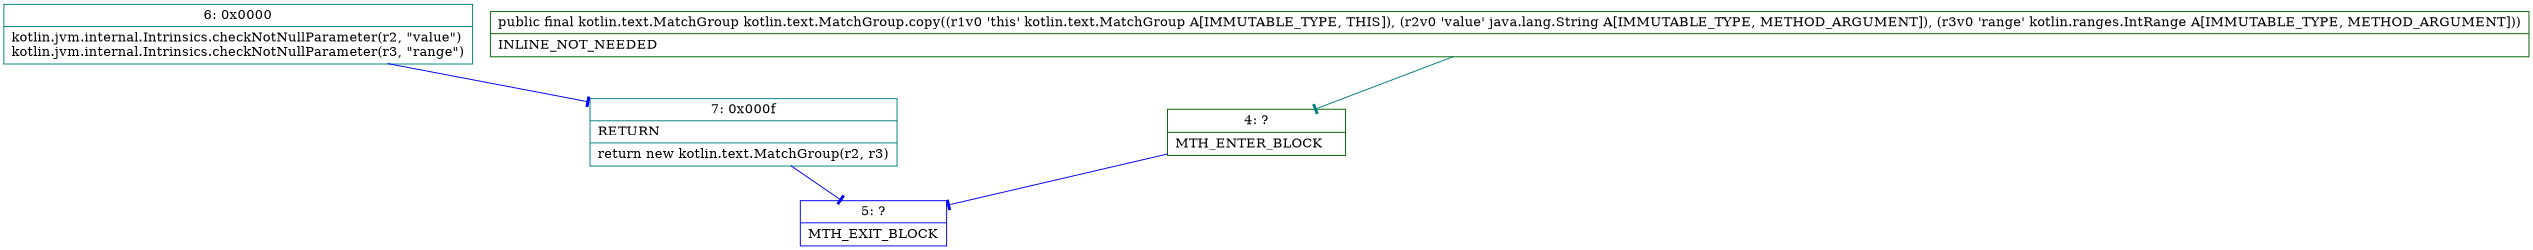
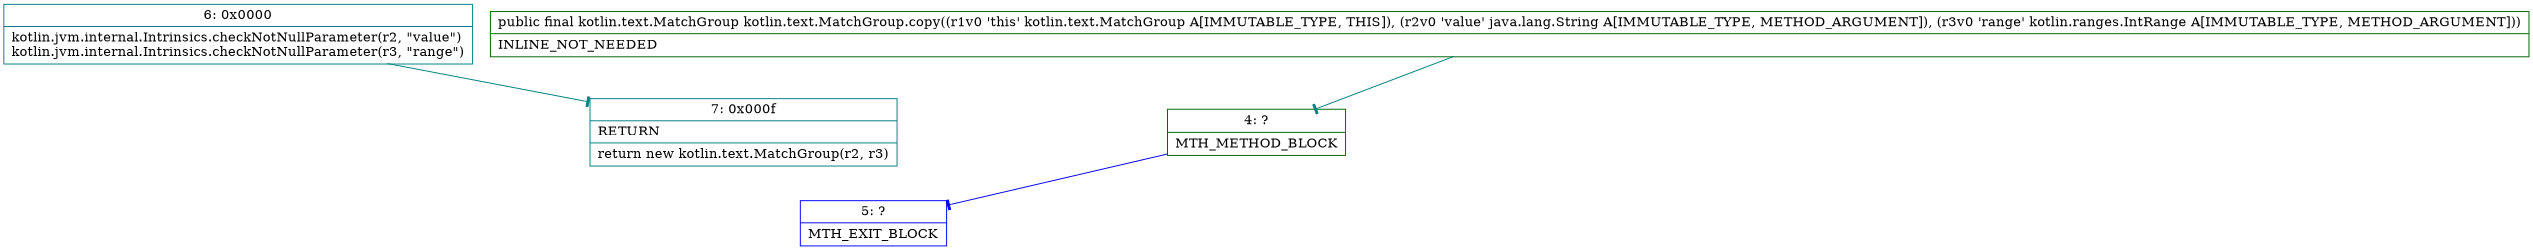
(486, 82) -> (486, 82)
(1249, 143) -> (1257, 143)
(815, 182) -> none
